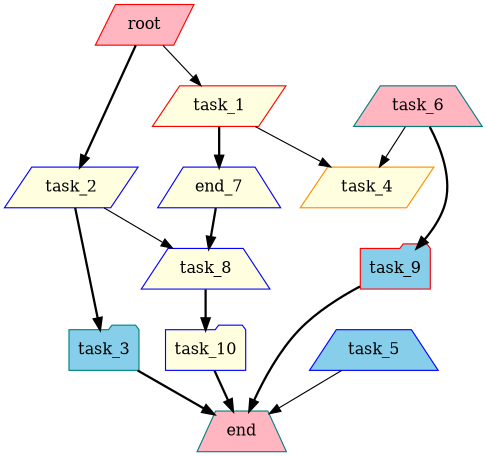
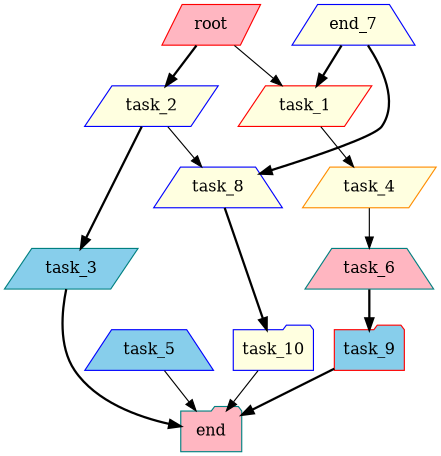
(219, 141) -> (332, 61)
(396, 142) -> (369, 223)
(104, 350) -> (71, 269)
(221, 386) -> (246, 386)
(242, 431) -> (211, 431)
